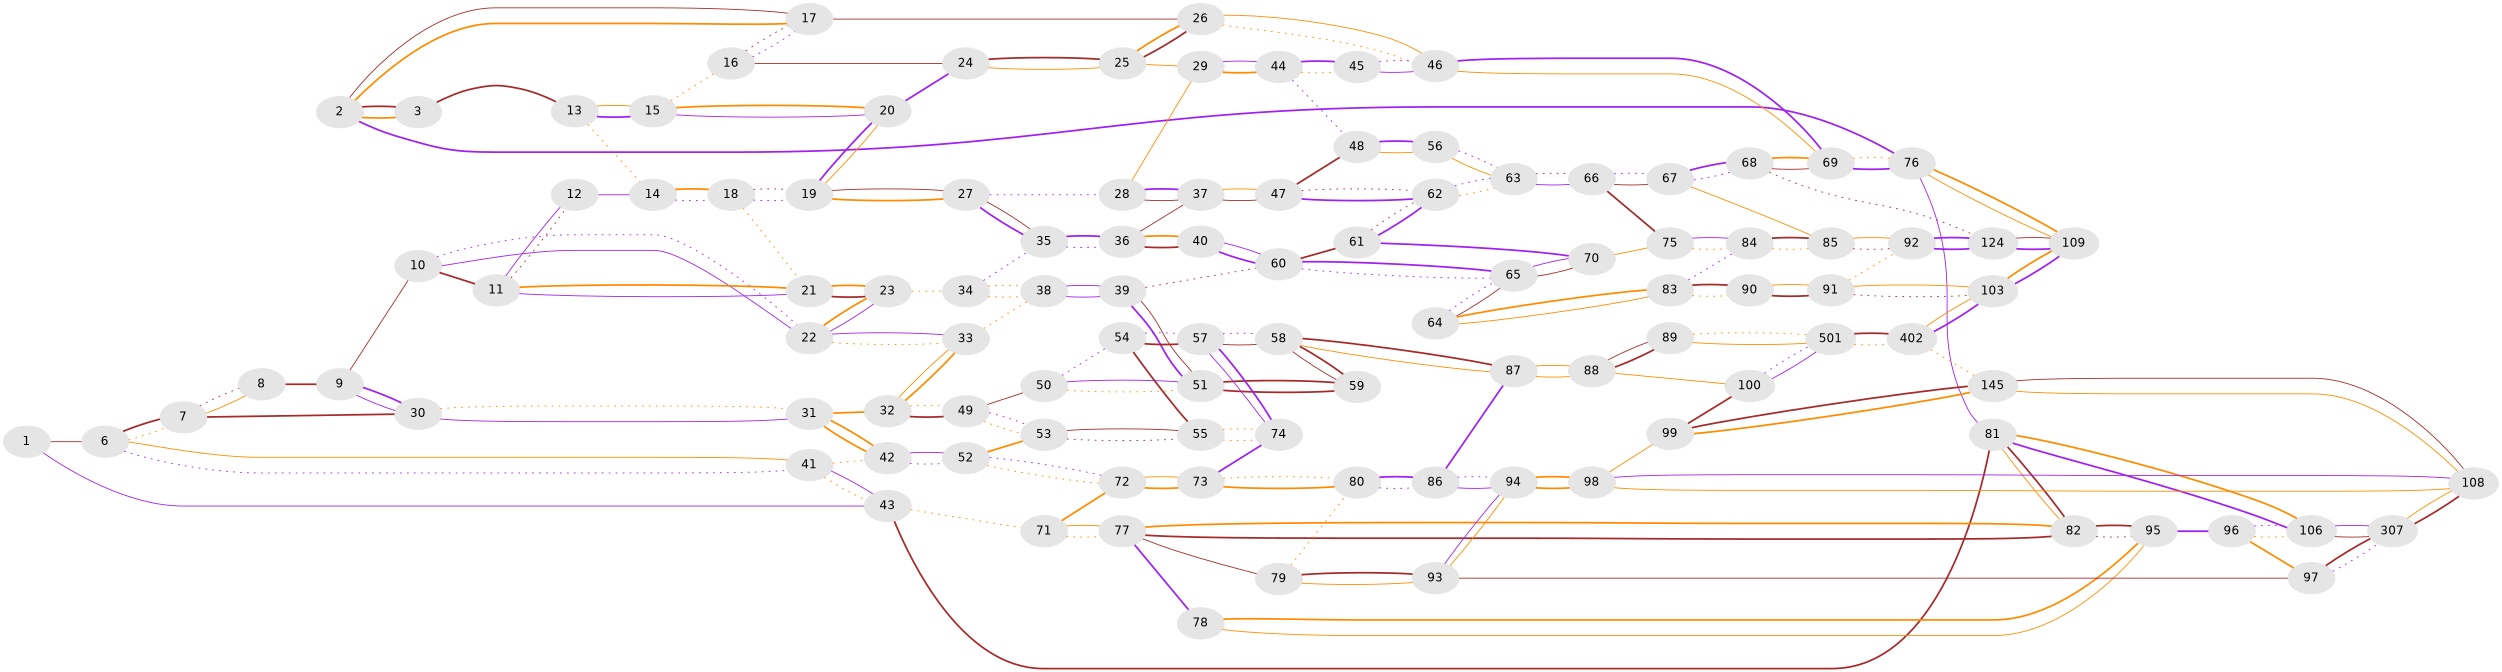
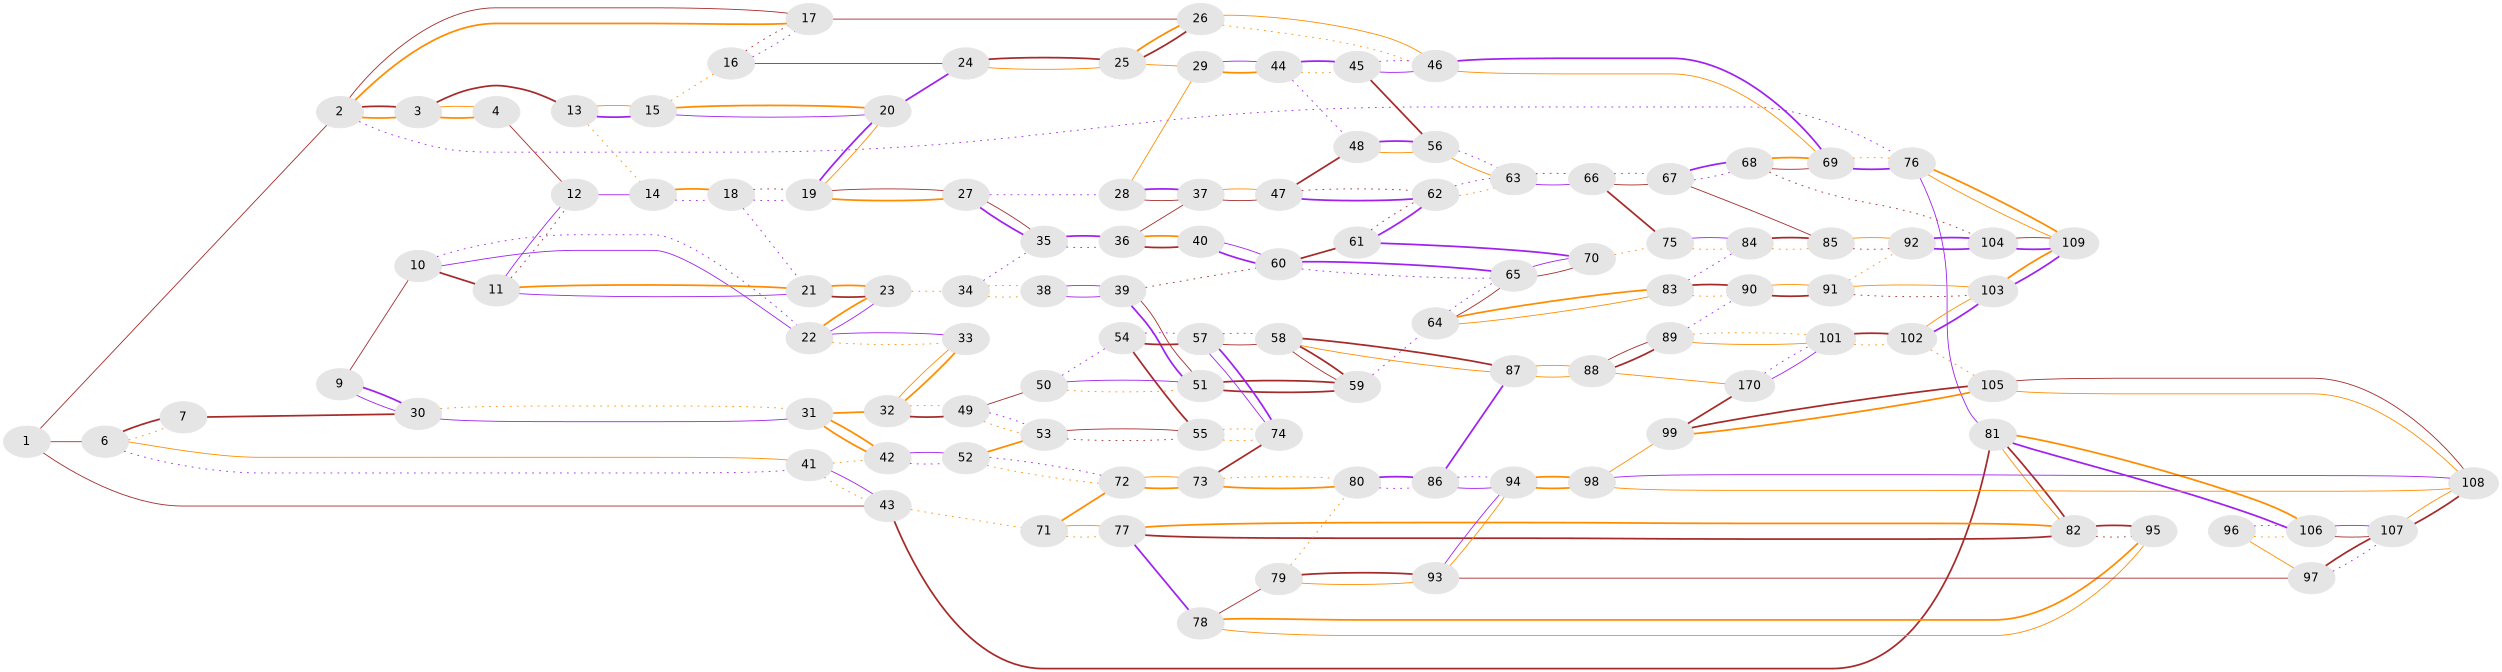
none -> (1391, 102)
none -> (496, 112)
(1128, 125) -> (1128, 125)
(1751, 210) -> (1751, 210)
(771, 243) -> (771, 243)
(1993, 243) -> (1993, 243)
(1631, 251) -> (1631, 251)
none -> (184, 277)
none -> (1710, 314)
(1005, 315) -> none
(1831, 339) -> (1831, 339)
(1912, 339) -> (1912, 339)
none -> (1396, 355)
(262, 384) -> none
(1750, 386) -> (1750, 386)
(1993, 386) -> (1993, 386)
(1240, 459) -> (1240, 459)
(448, 506) -> (448, 506)
(2193, 531) -> none
(2393, 531) -> (2393, 531)
(2272, 555) -> (2272, 555)
(1199, 558) -> (1240, 601)
